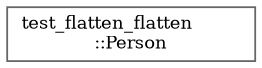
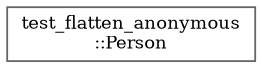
(131, 34) -> (131, 34)
